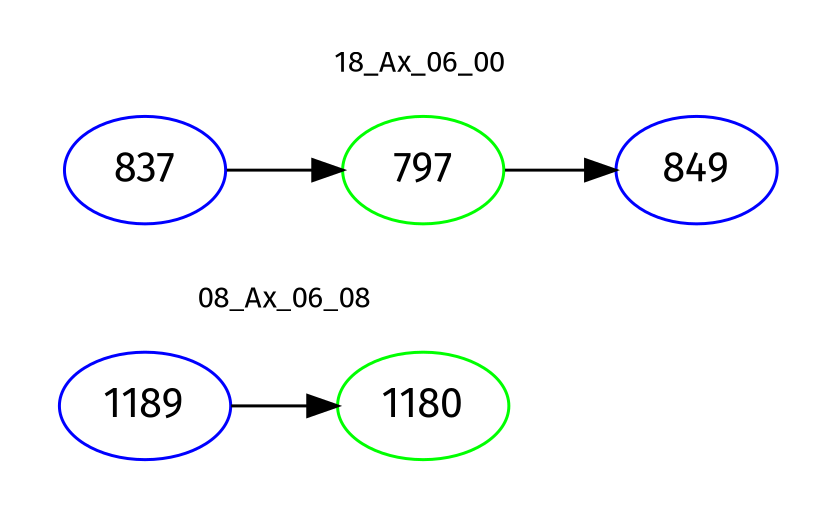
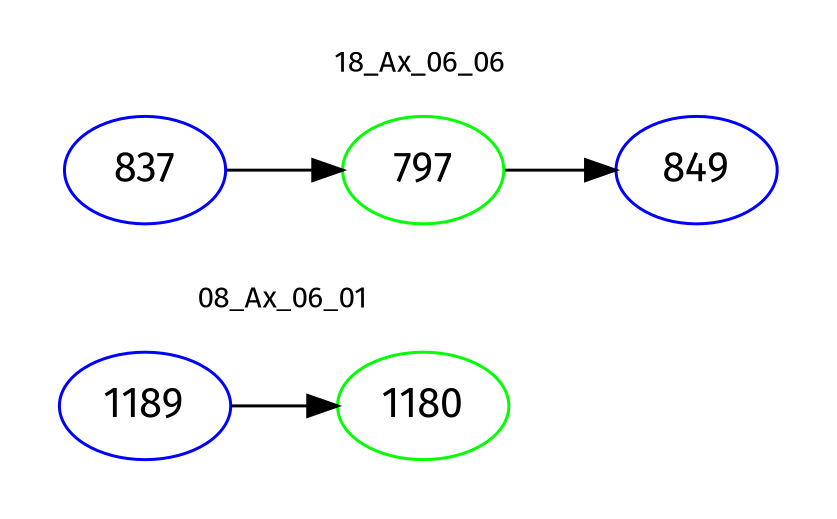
(421, 64) -> (421, 64)
(284, 300) -> (284, 300)
